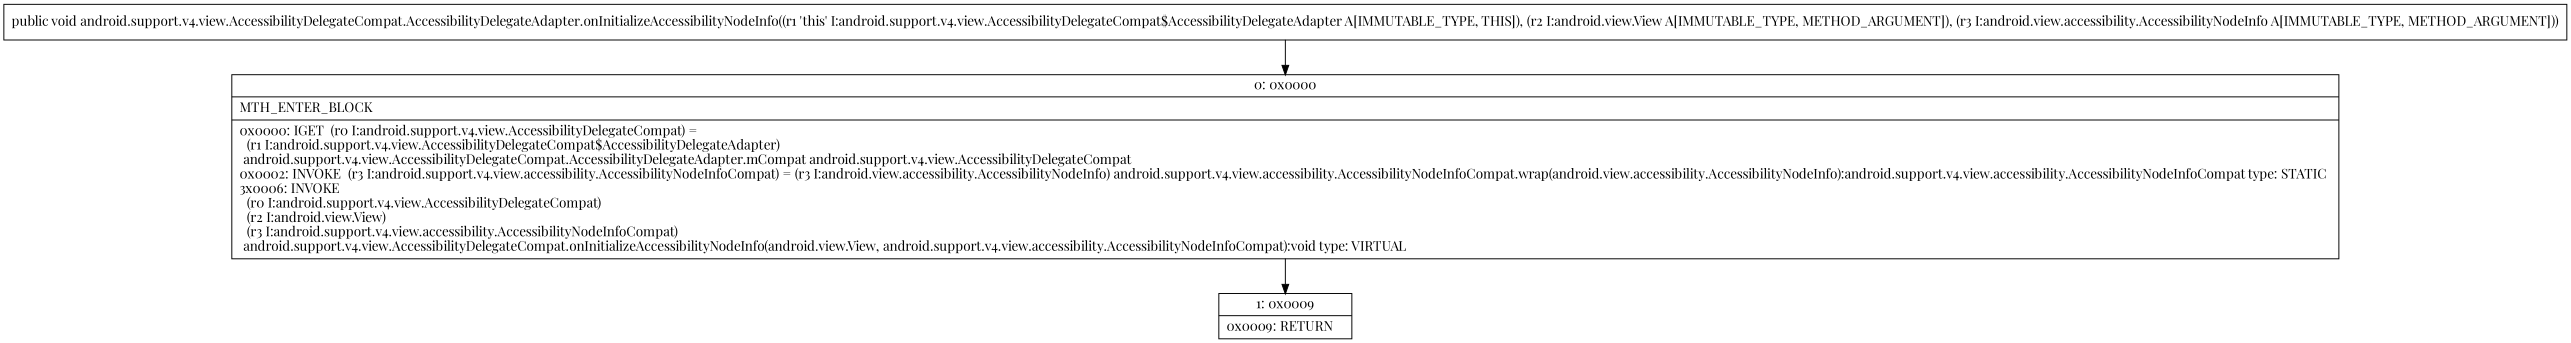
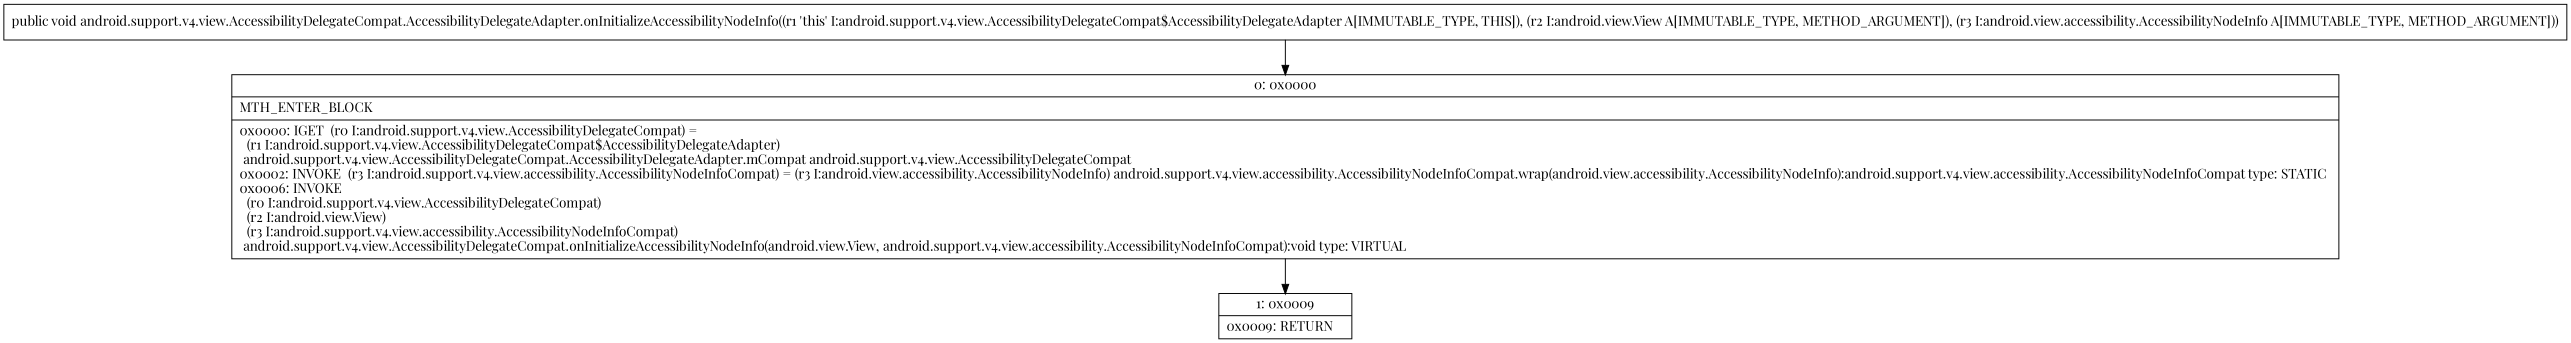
(294, 189) -> (294, 189)
